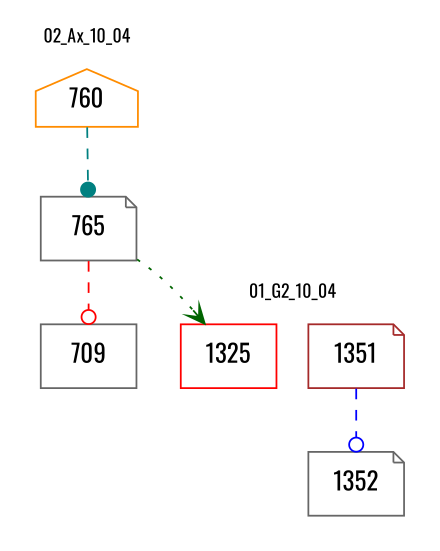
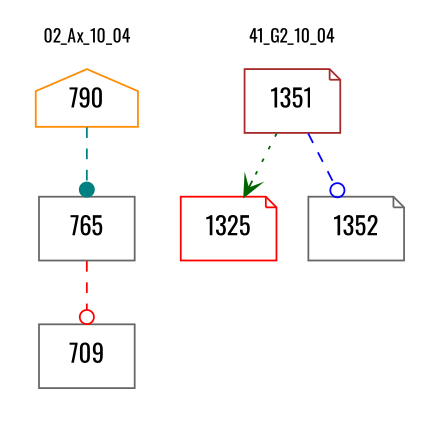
(87, 101) -> (87, 101)
(89, 229) -> (87, 229)
(177, 293) -> (265, 157)
(292, 293) -> (292, 38)
(229, 356) -> (229, 229)
